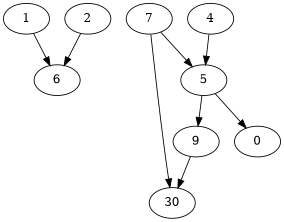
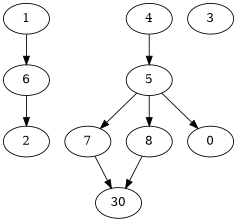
none -> (211, 19)
(74, 46) -> (26, 107)
(174, 46) -> (122, 108)
(196, 142) -> (149, 142)
